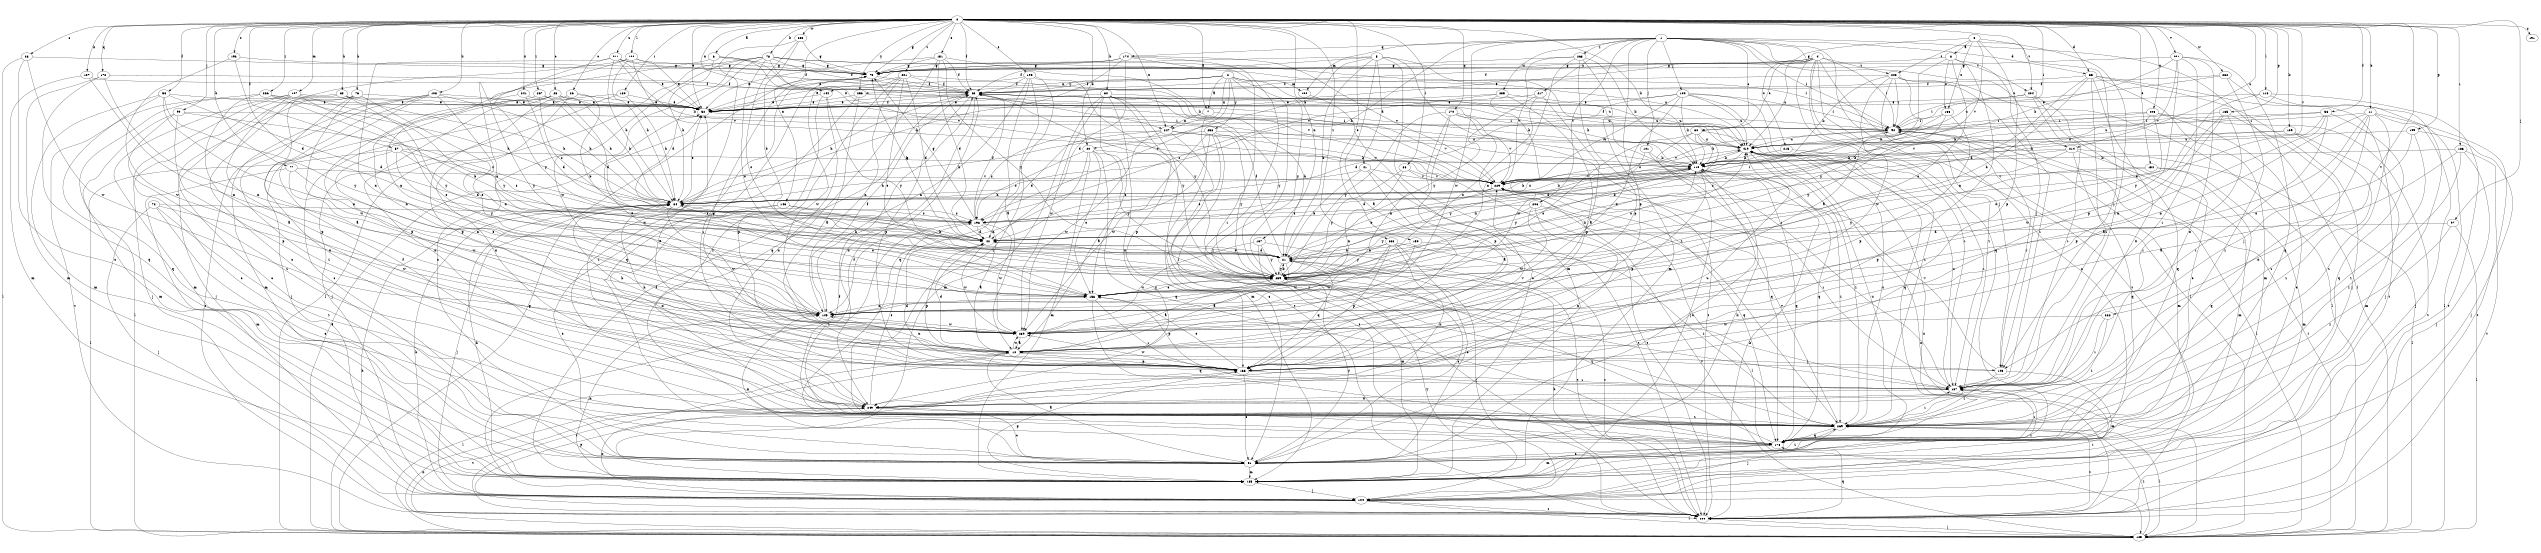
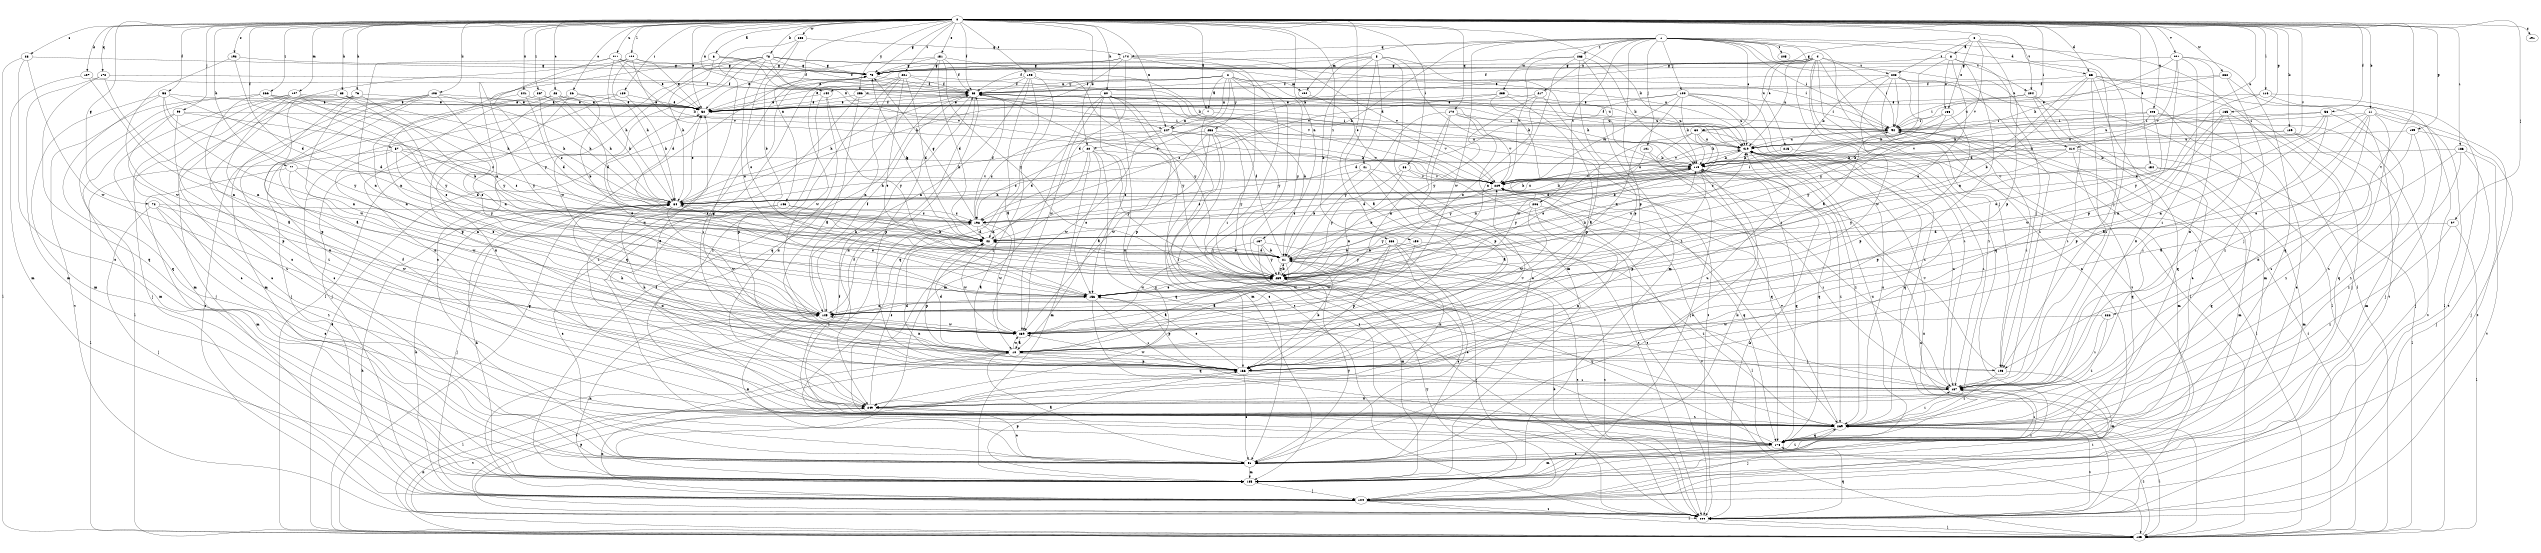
none -> (181, 27)
none -> (1784, 57)
(830, 64) -> (963, 48)
none -> (1269, 252)
(1319, 315) -> (1319, 315)
(638, 318) -> none
